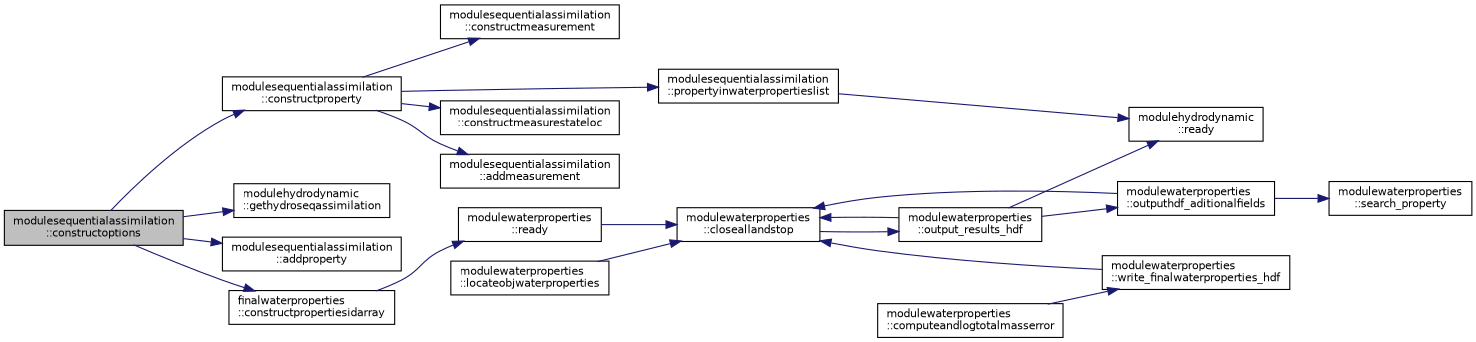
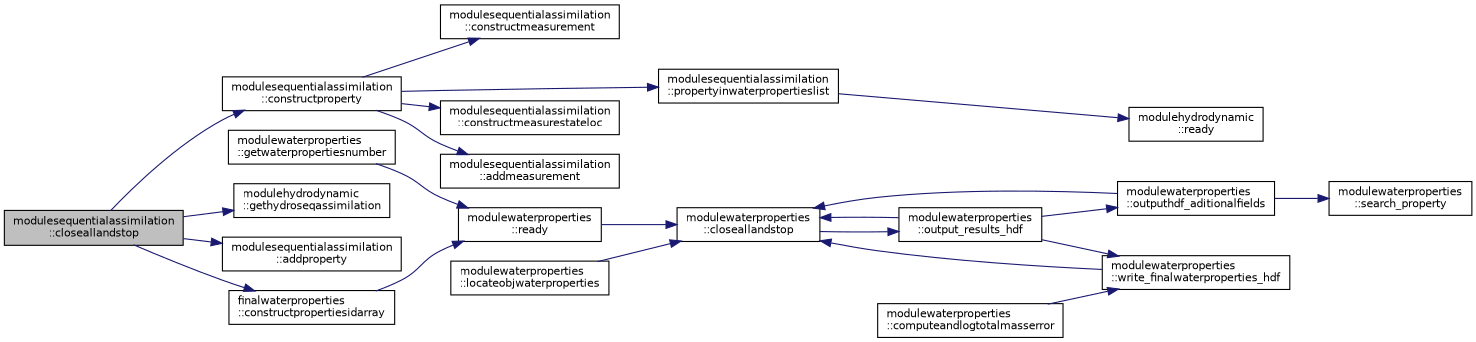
none -> (312, 147)
(1078, 177) -> (1075, 247)
(94, 228) -> (94, 228)
